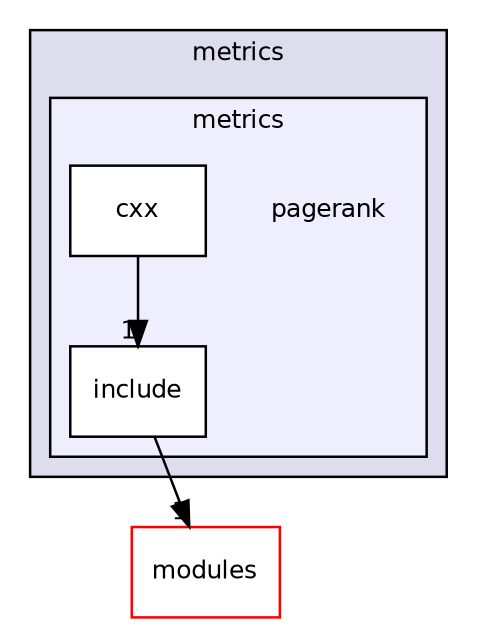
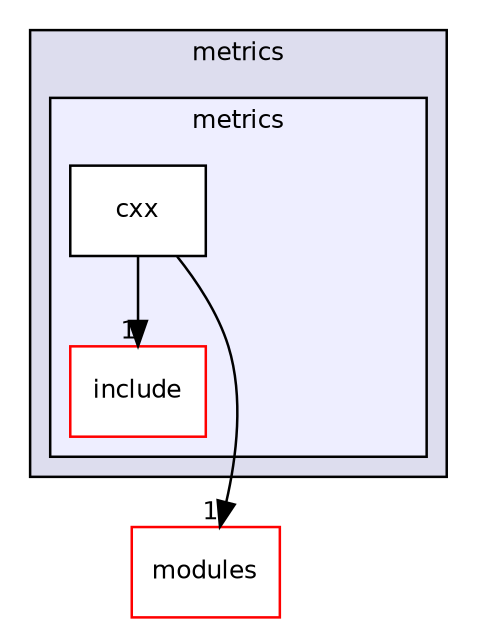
(329, 211) -> none
(138, 392) -> (138, 392)
(167, 470) -> (234, 372)
